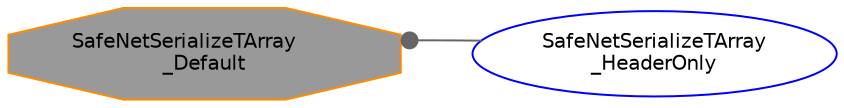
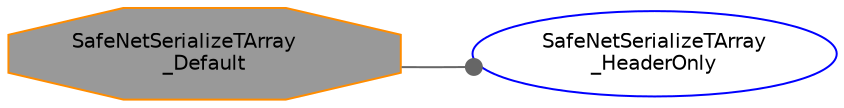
(450, 40) -> (434, 67)
